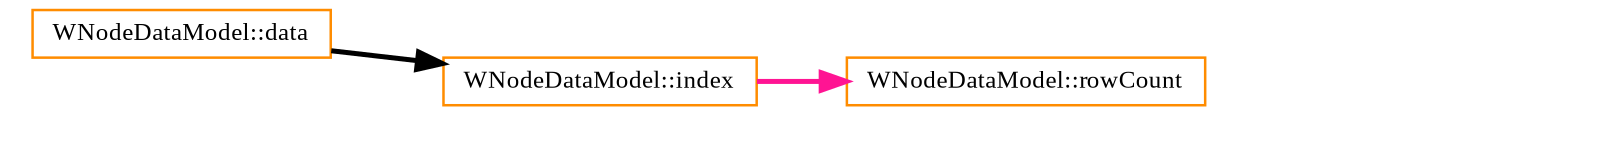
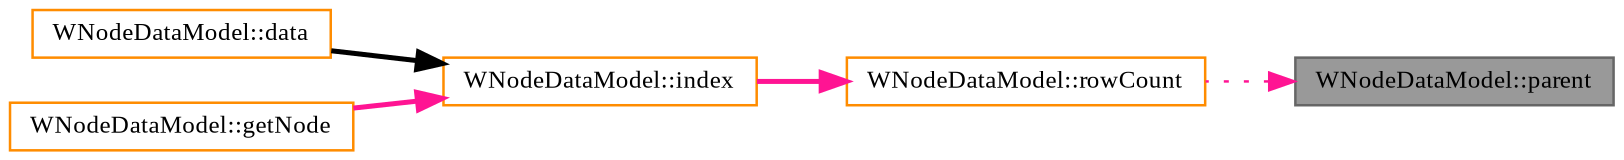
none -> (1454, 81)
none -> (182, 127)
